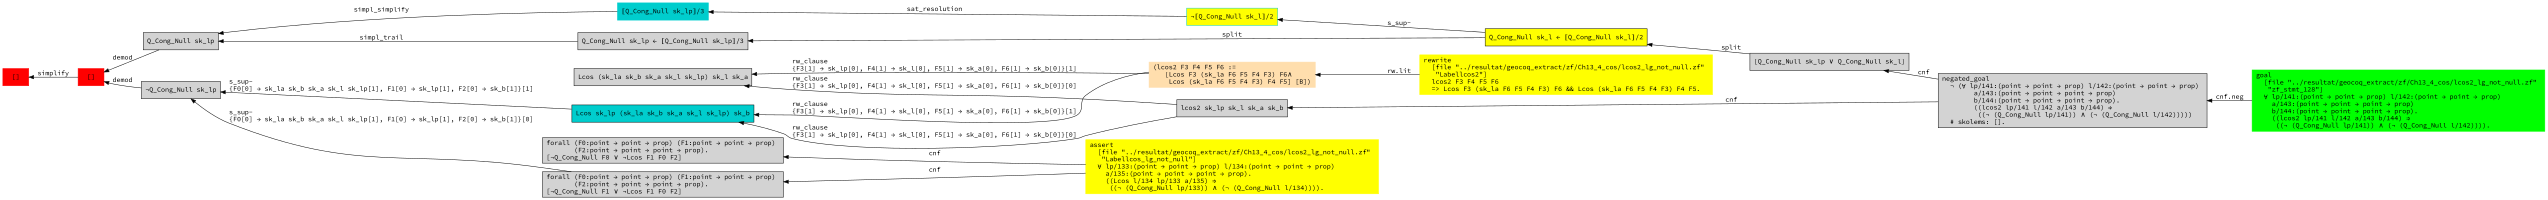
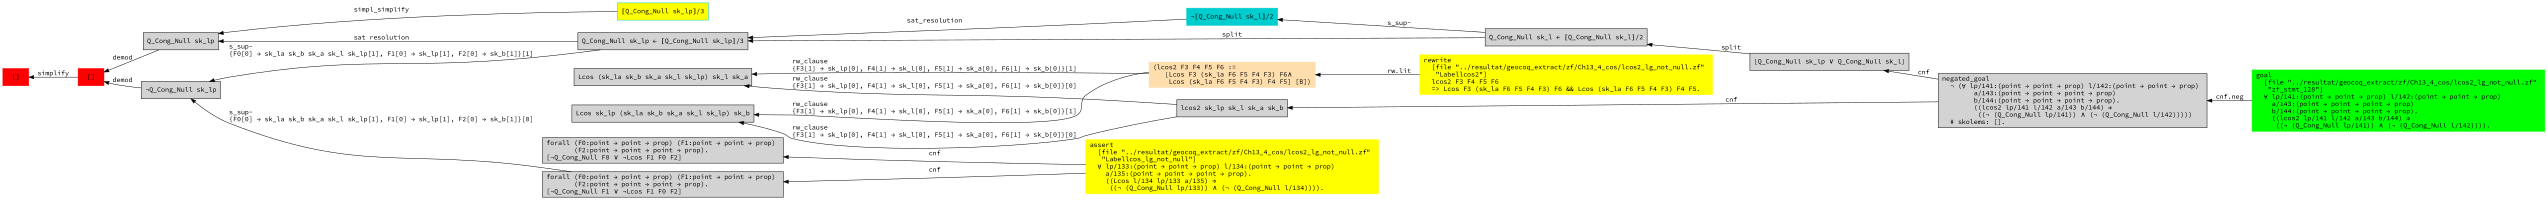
(663, 12) -> (663, 12)
(950, 14) -> (970, 29)
(1232, 17) -> (1232, 17)
(1566, 37) -> (1566, 37)
(381, 38) -> (381, 38)
(398, 101) -> (407, 64)
(663, 114) -> (663, 114)
